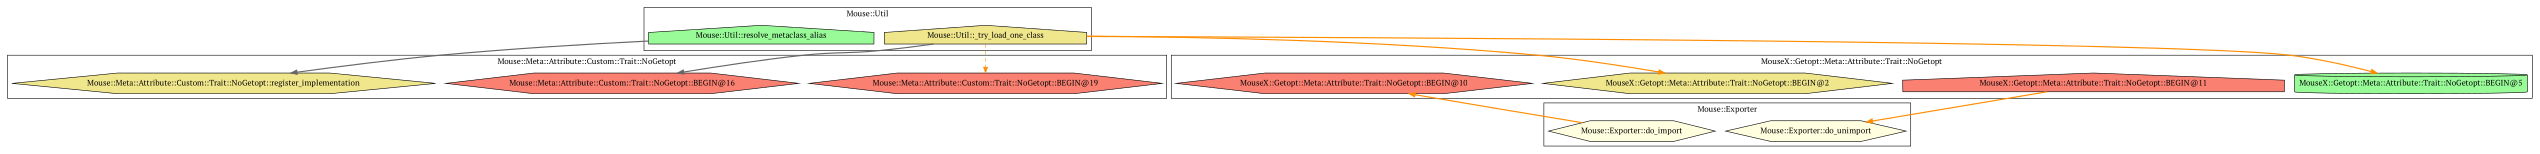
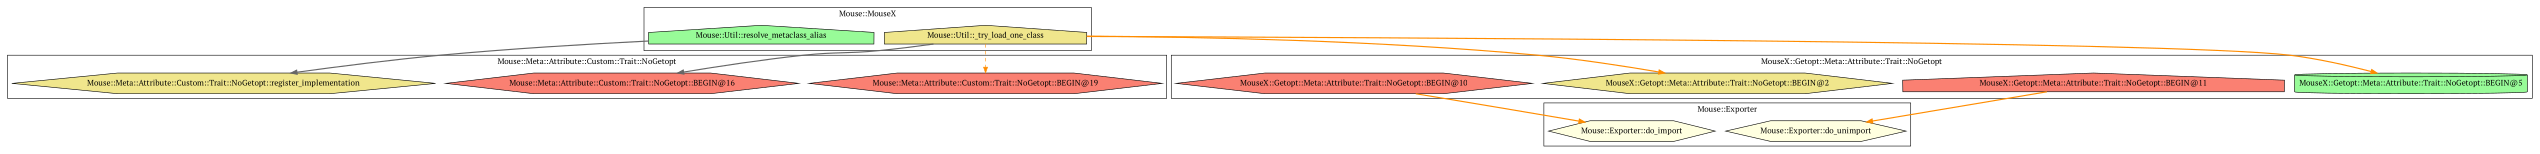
(868, 14) -> (868, 14)
(1499, 109) -> (1497, 107)
